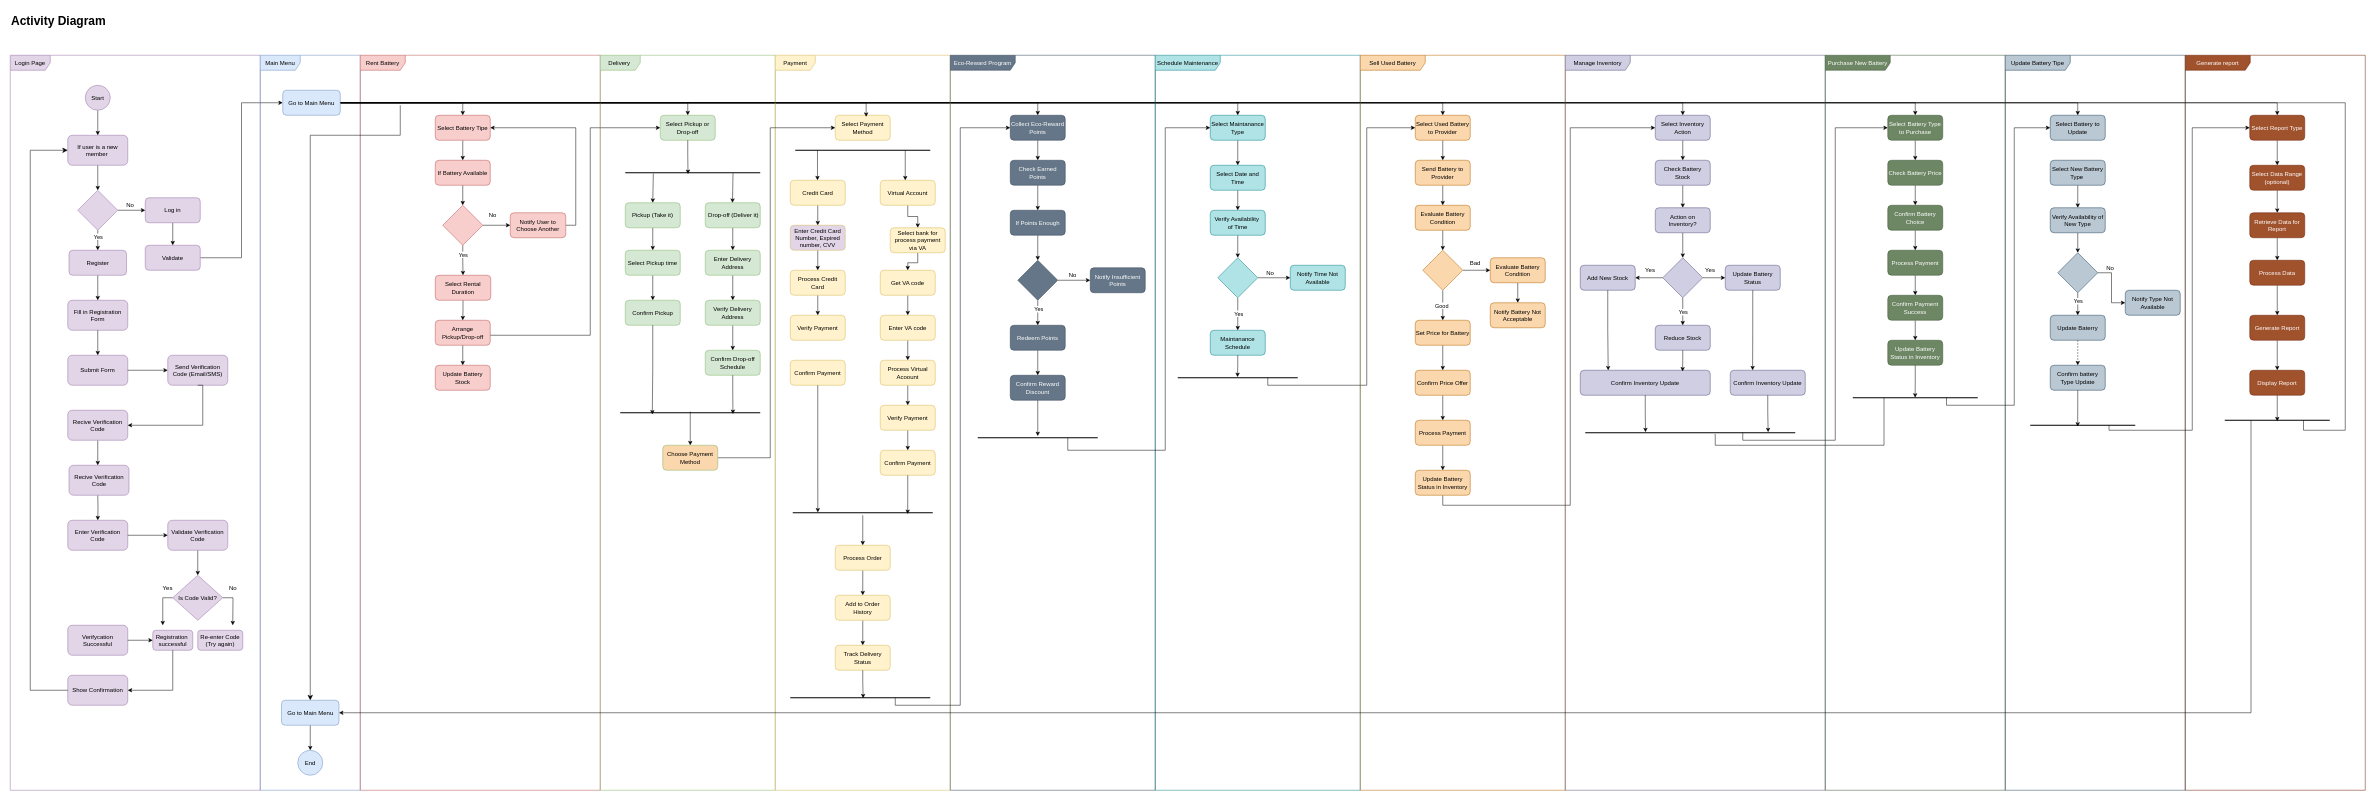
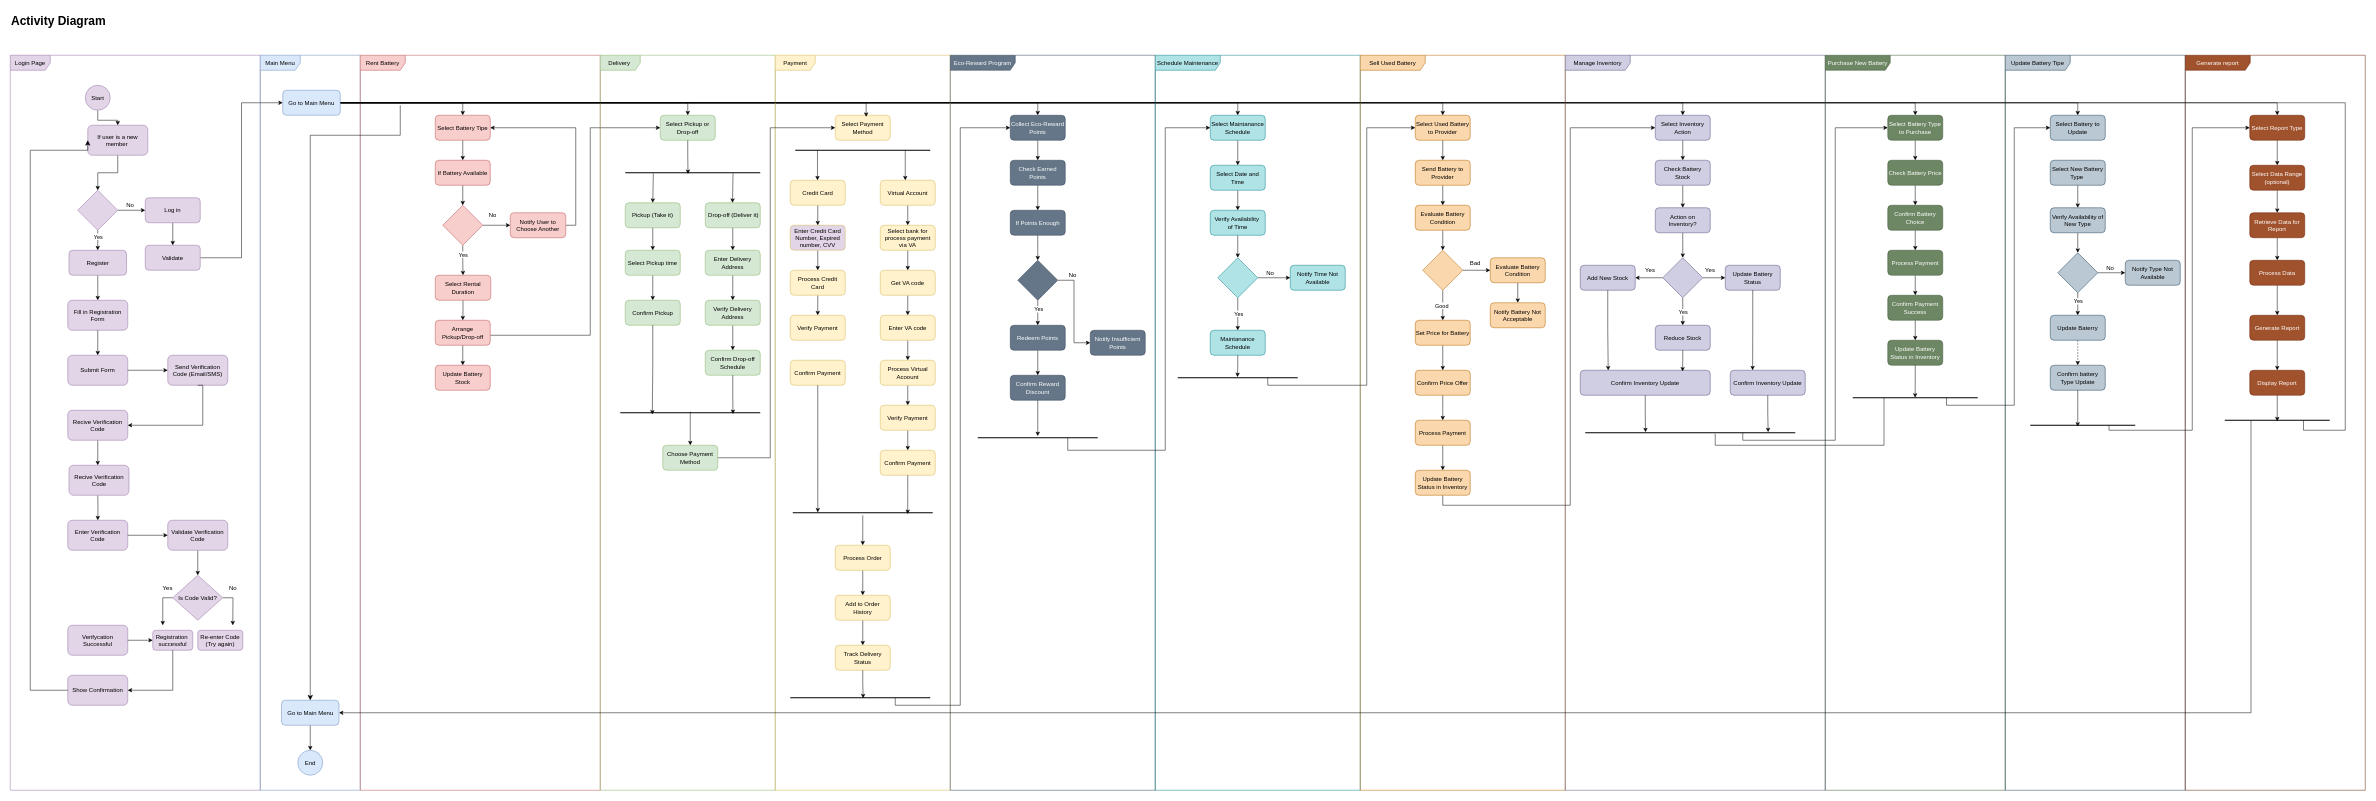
(1238, 128) -> (1238, 128)
(98, 150) -> (118, 140)
(918, 240) -> (908, 238)
(1118, 280) -> (1118, 343)
(2153, 303) -> (2153, 273)
(690, 458) -> (690, 458)
